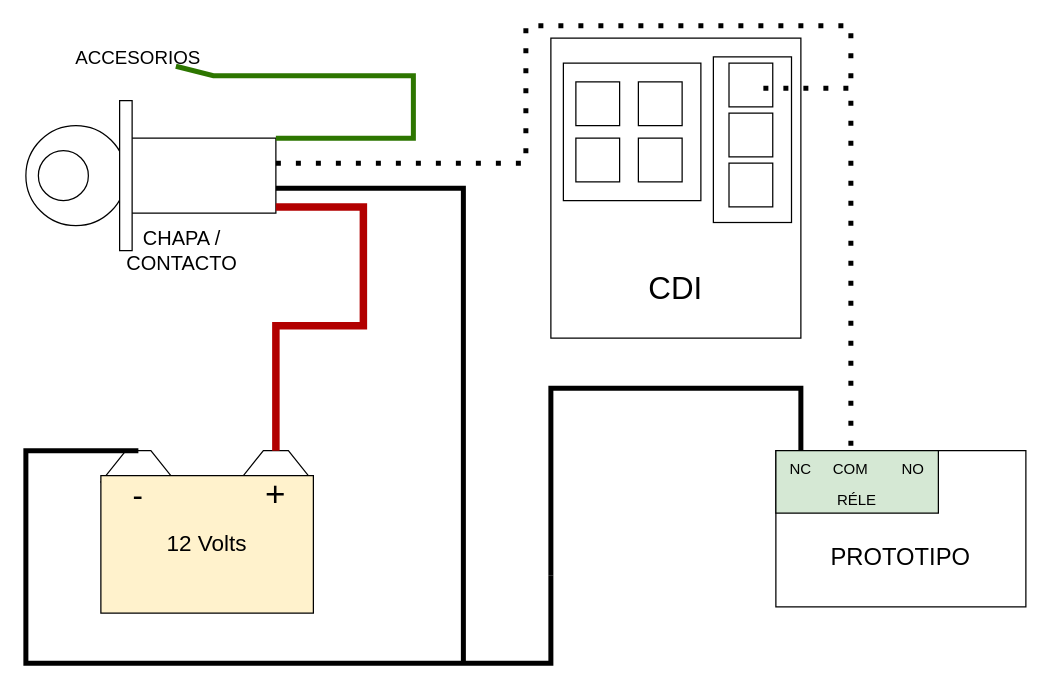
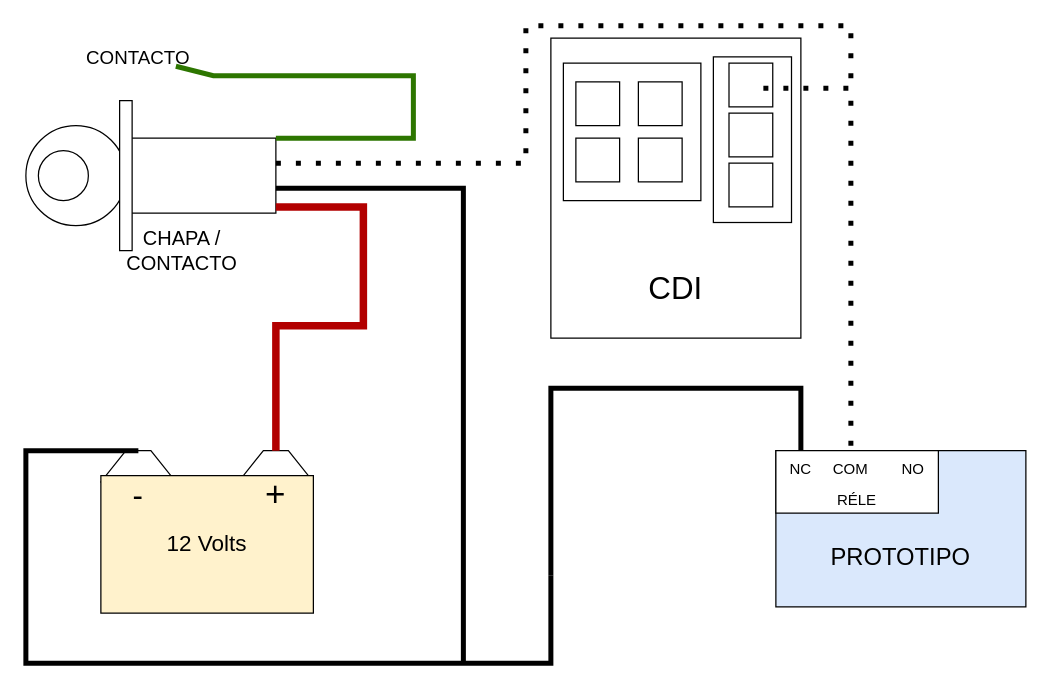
(138, 57) -> (138, 57)
(857, 482) -> (857, 482)
(901, 529) -> (901, 529)
